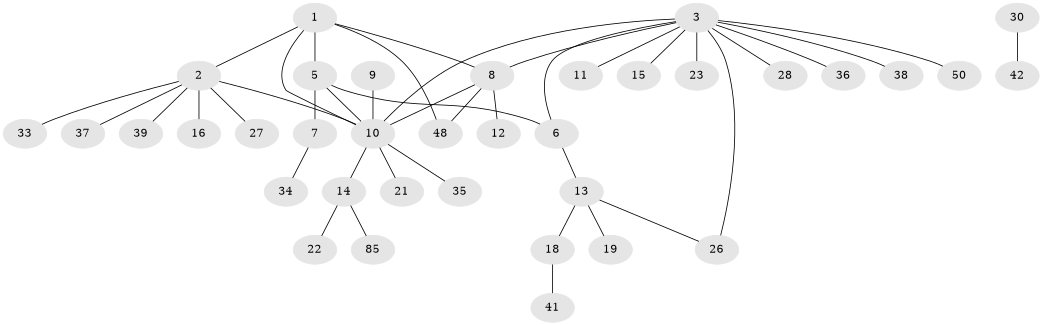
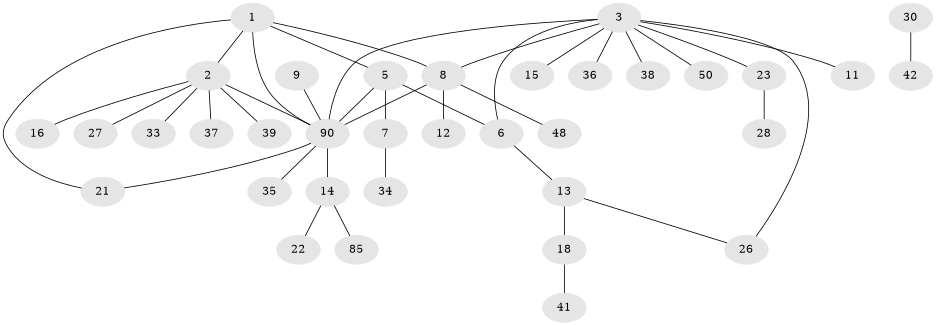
(741, 47) -> (764, 105)
(398, 58) -> (57, 73)
(373, 134) -> (328, 134)
(611, 250) -> none
